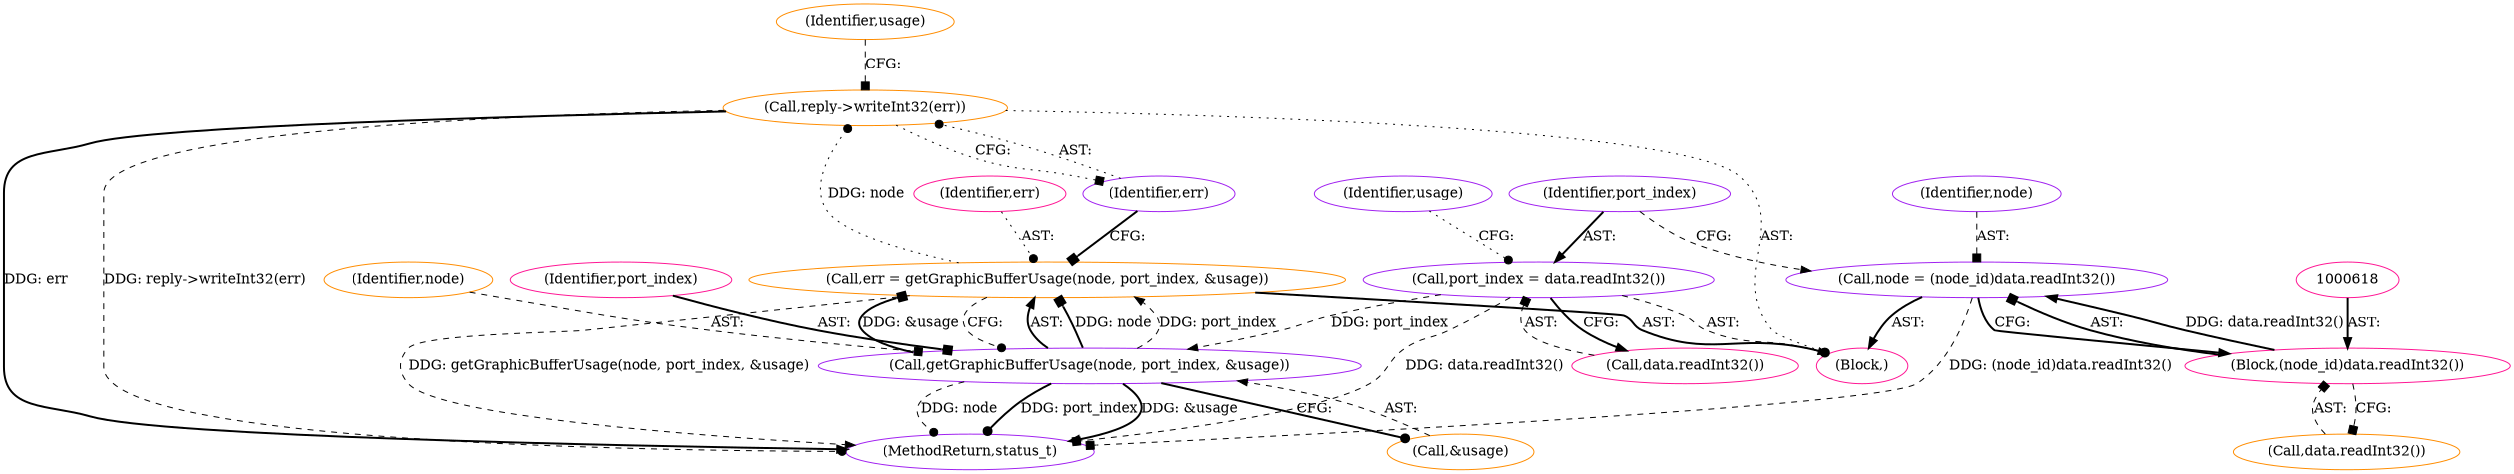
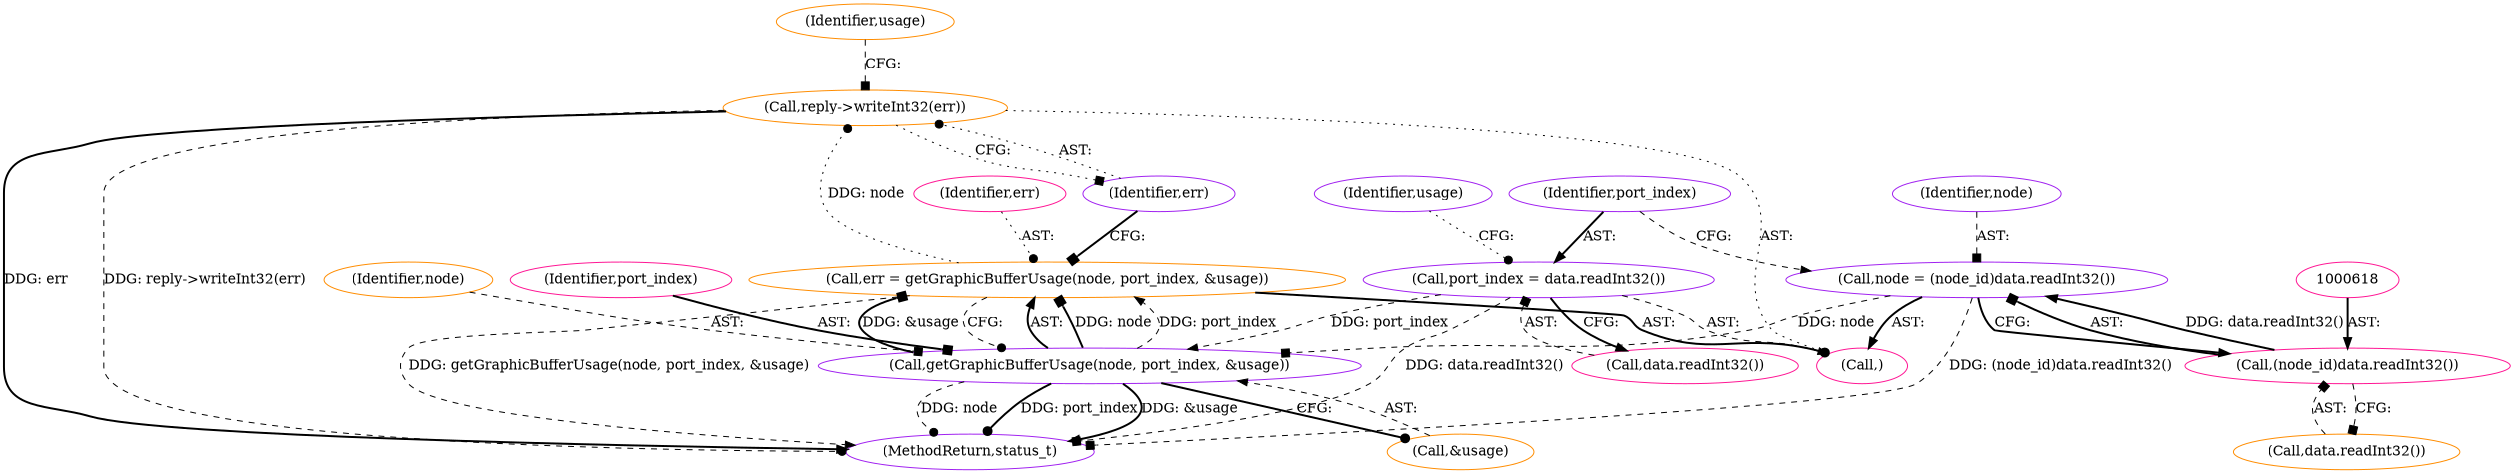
none -> (1594, 346)
(1862, 366) -> (1862, 366)
(2348, 366) -> (2348, 366)
